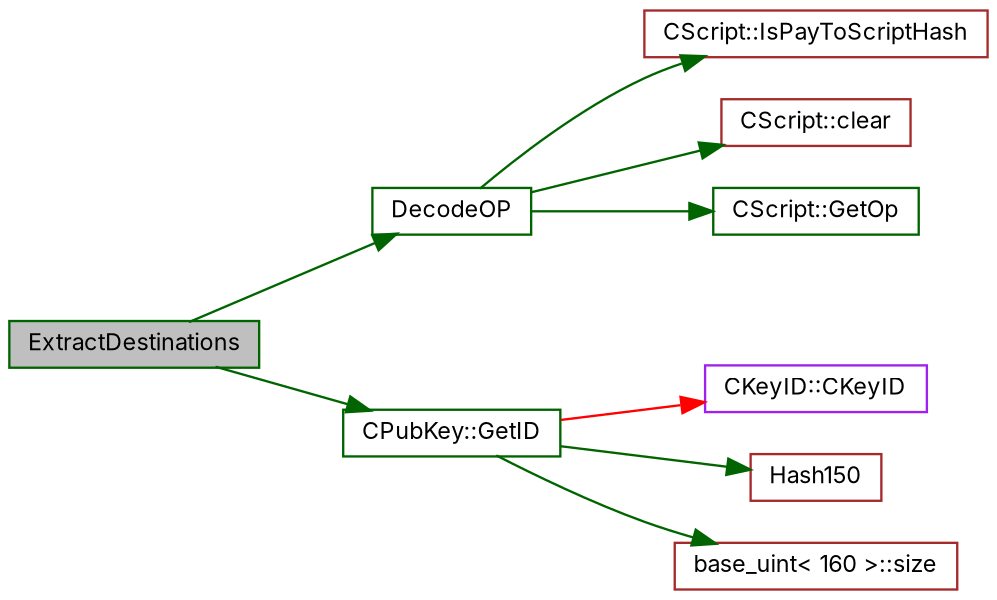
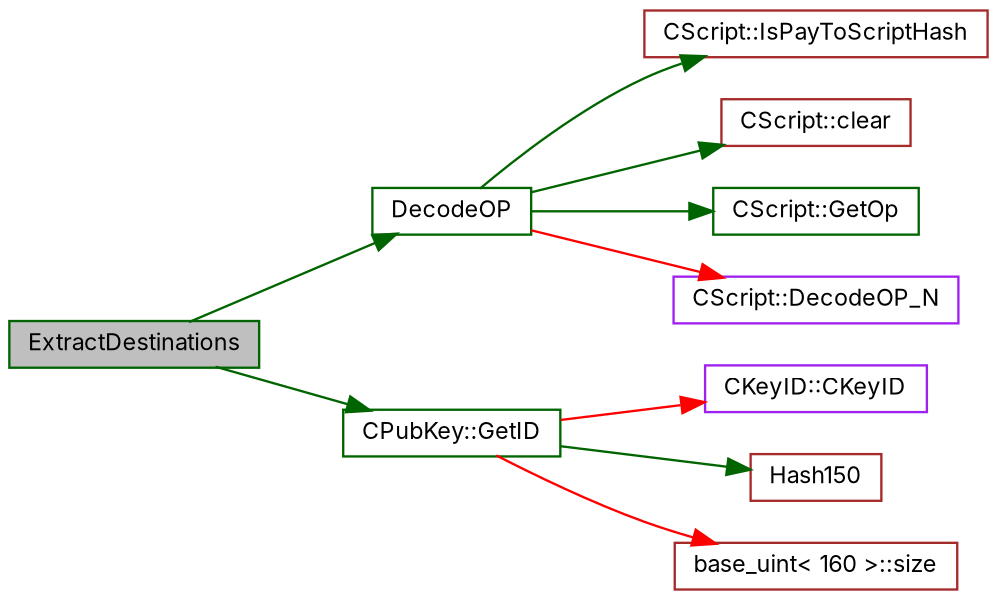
none -> (816, 300)
(593, 501) -> (593, 501)
